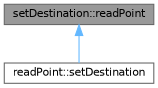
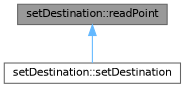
(79, 73) -> (92, 73)
